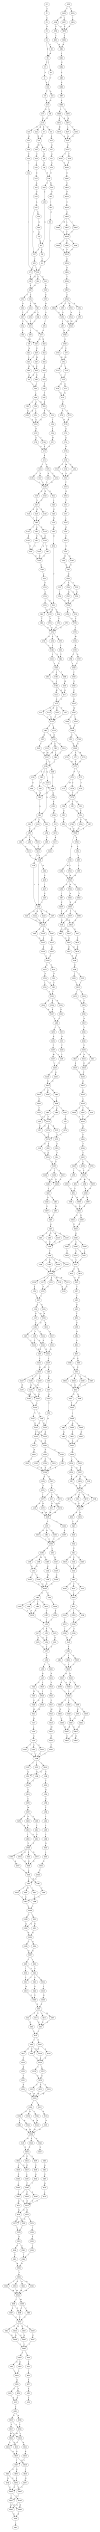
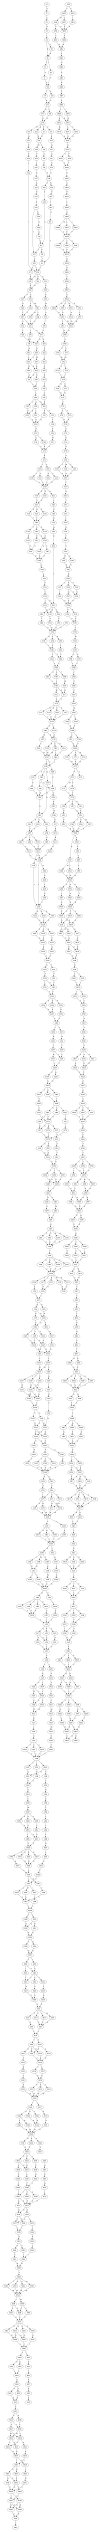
(81, 789) -> none
(27, 916) -> none
